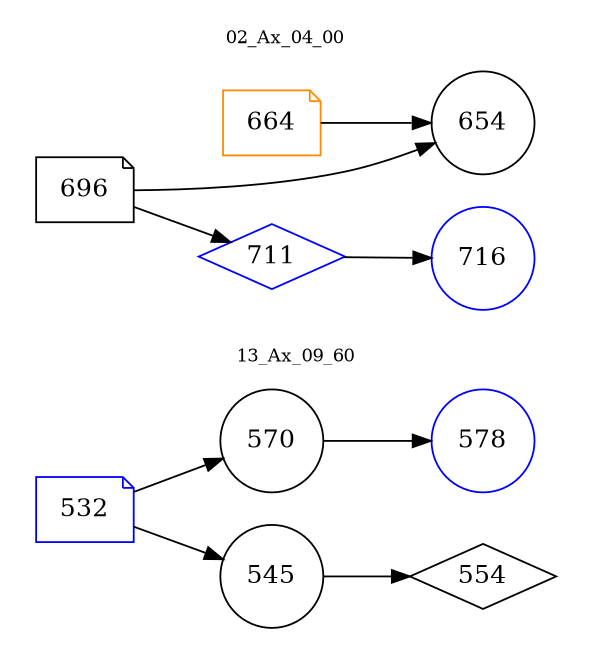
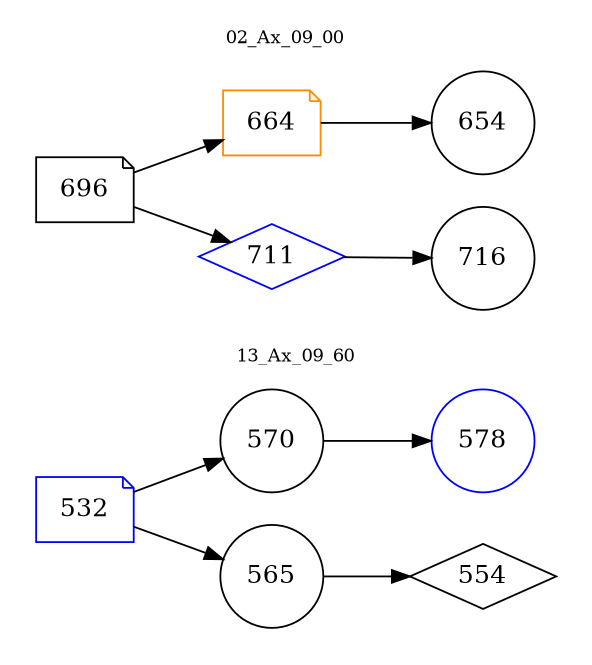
(285, 39) -> (285, 39)
(278, 182) -> (170, 159)
(483, 258) -> (483, 258)
(272, 576) -> (272, 576)
